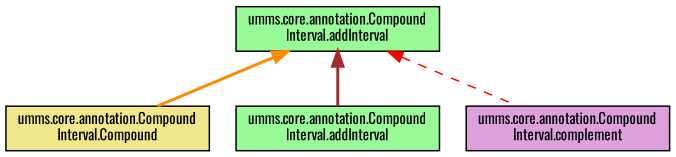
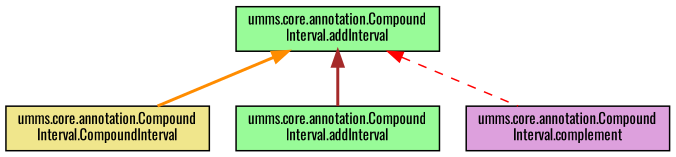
(108, 128) -> (108, 128)
